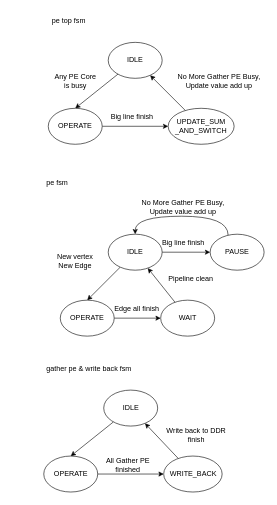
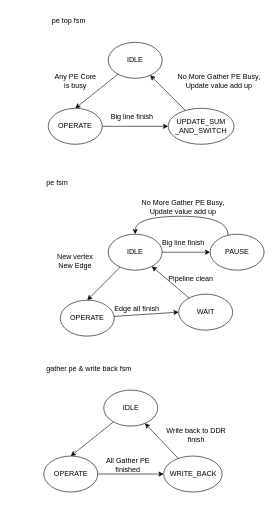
(188, 318) -> (206, 312)
